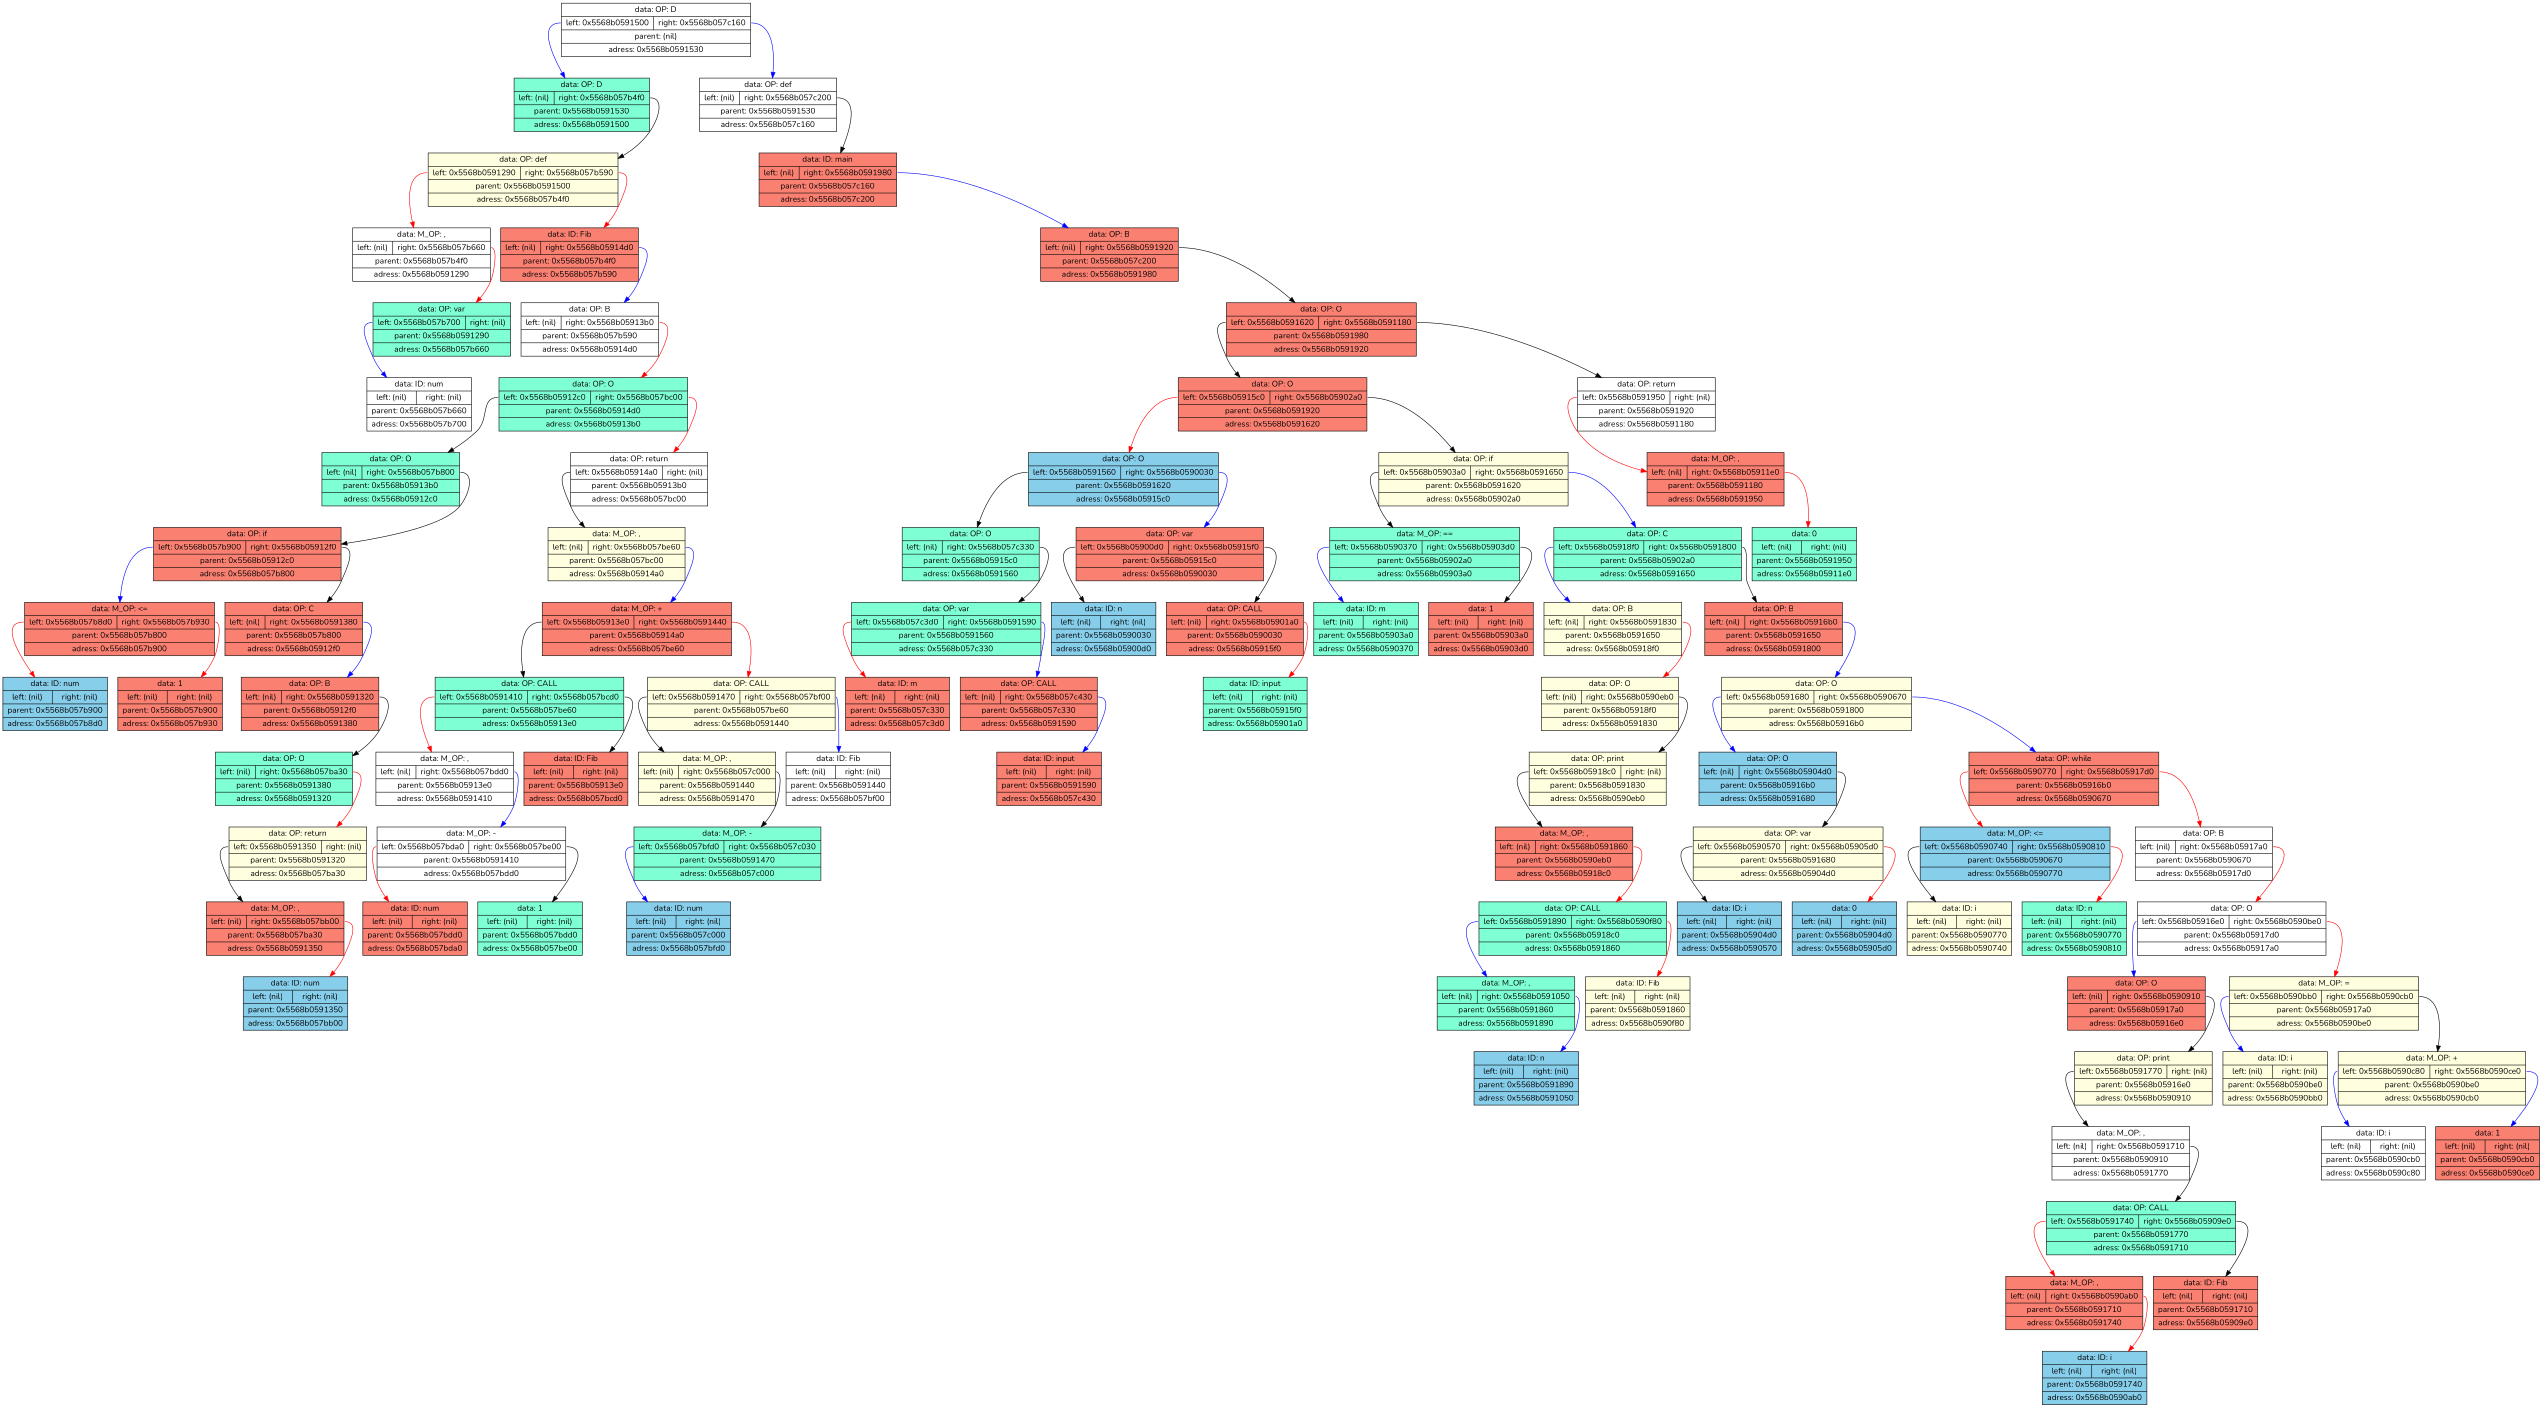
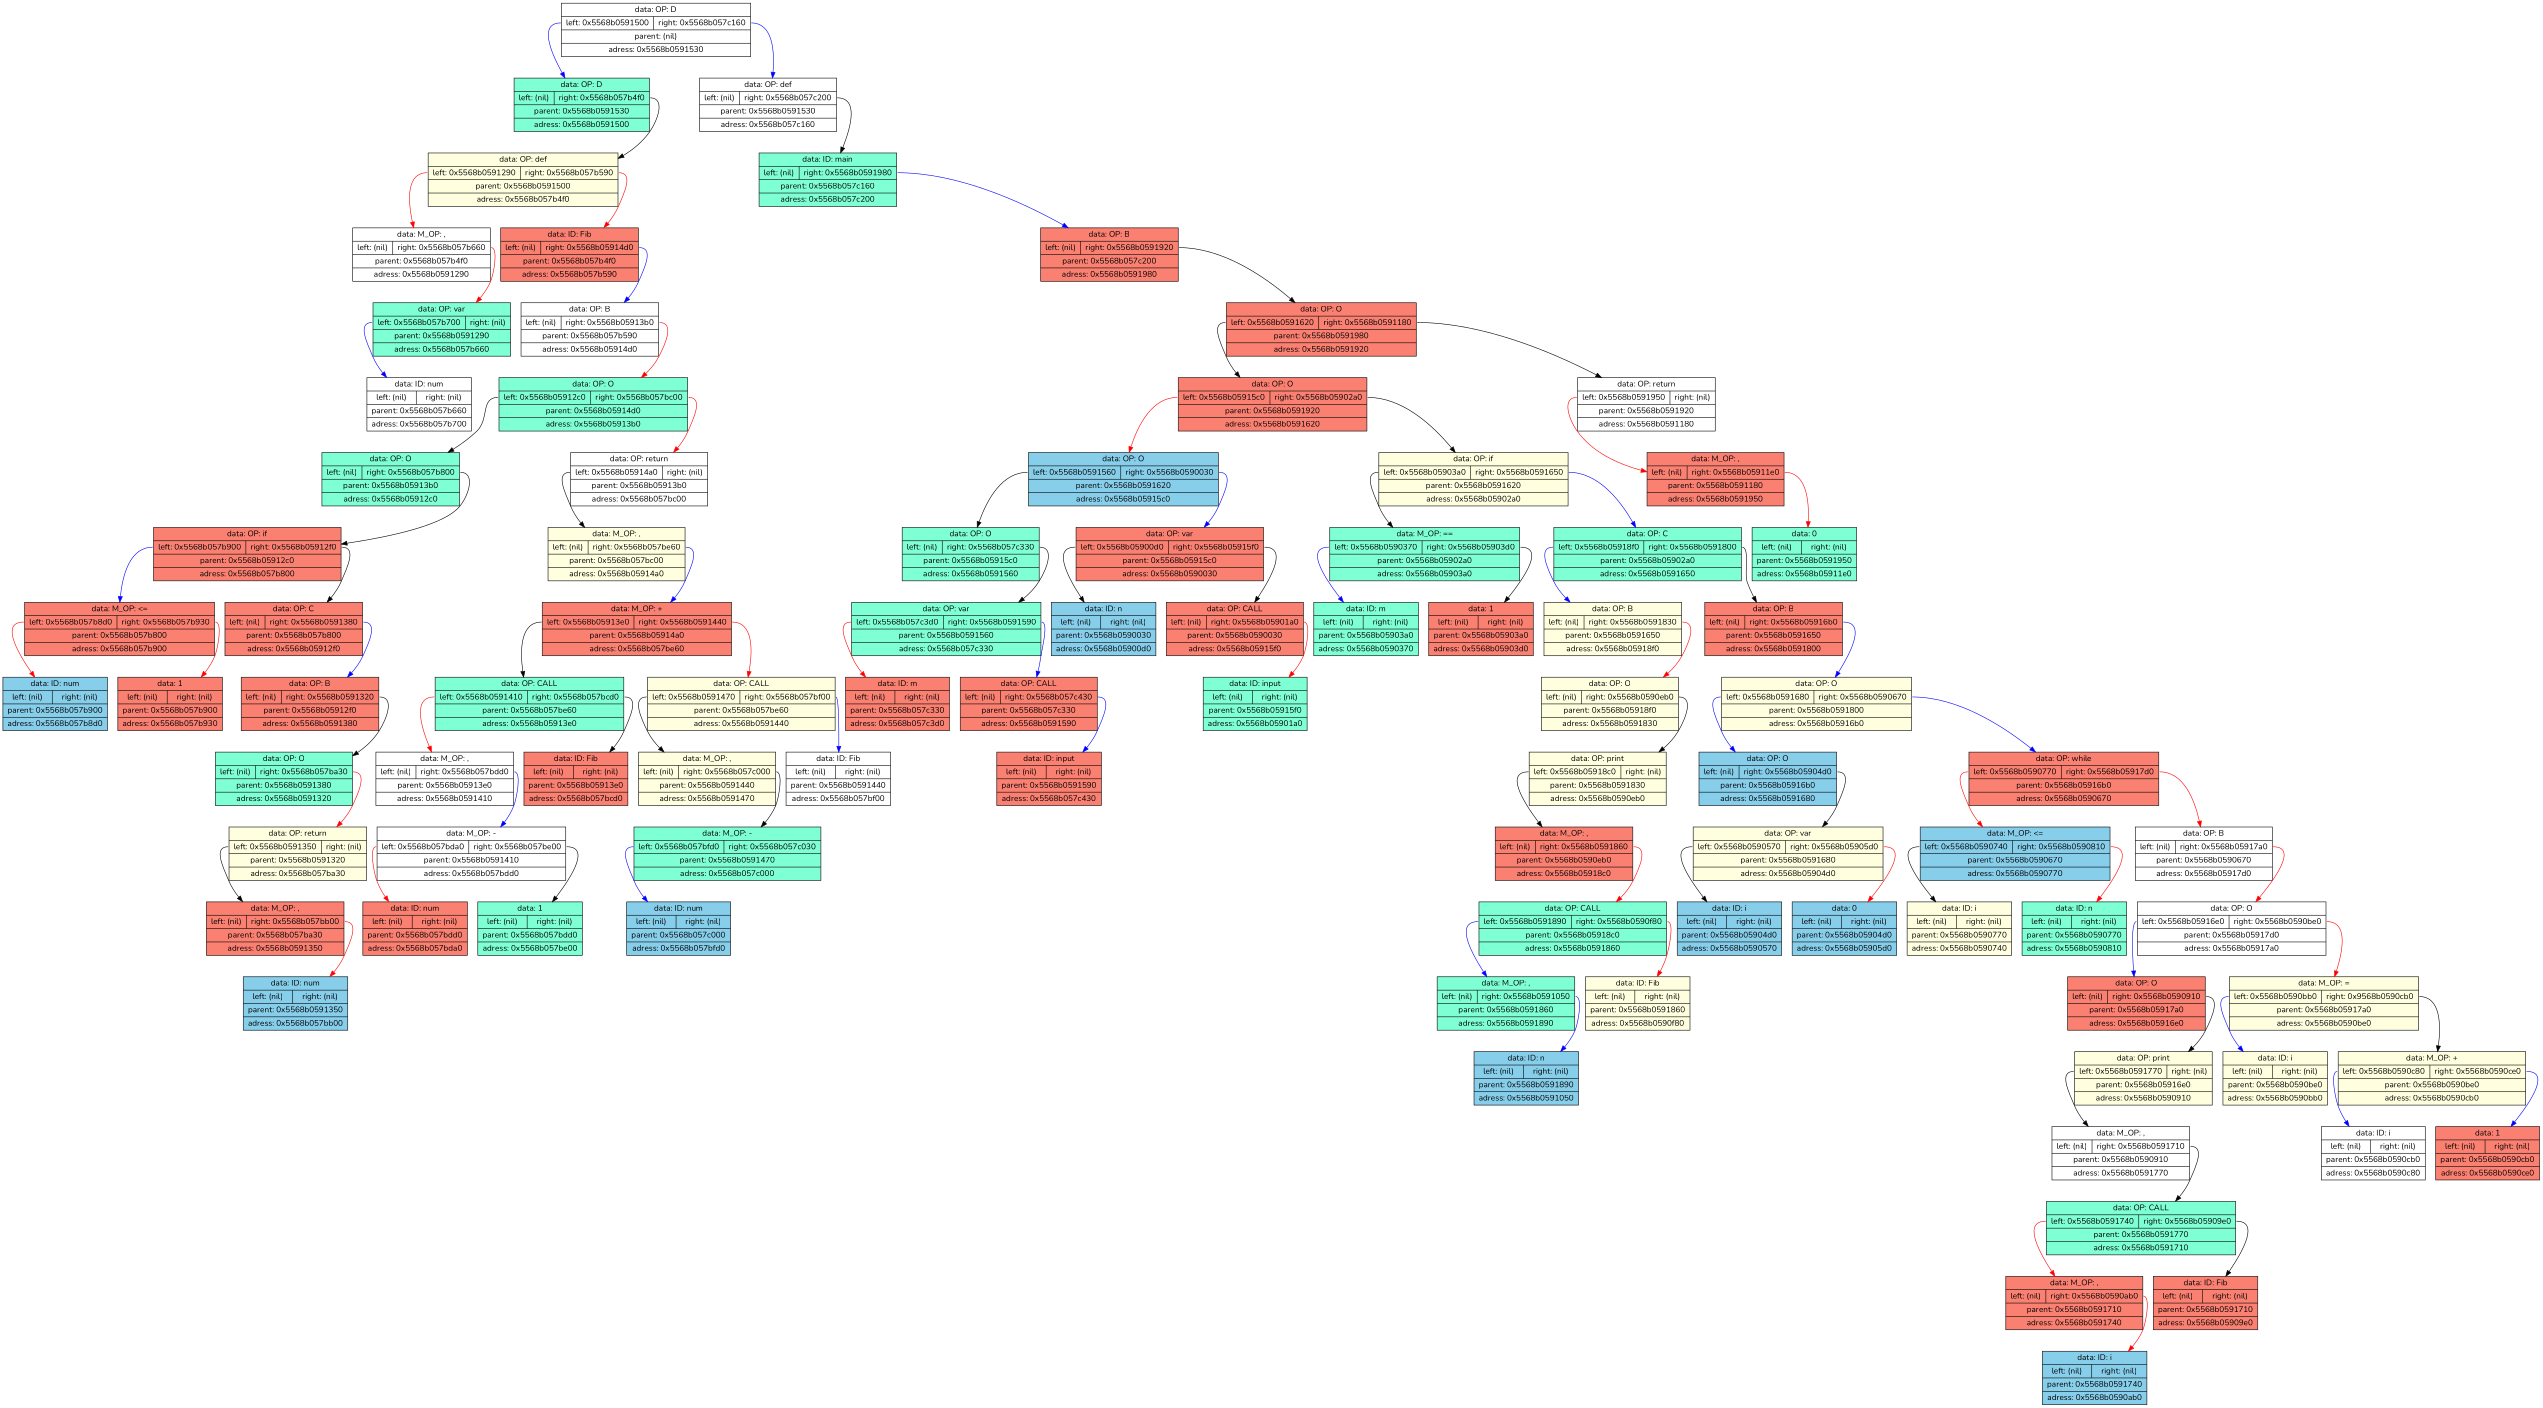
(828, 180) -> (828, 180)
(2370, 997) -> (2370, 997)
